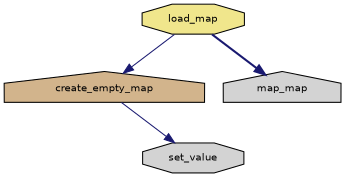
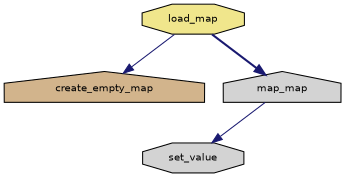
(144, 119) -> (243, 119)
